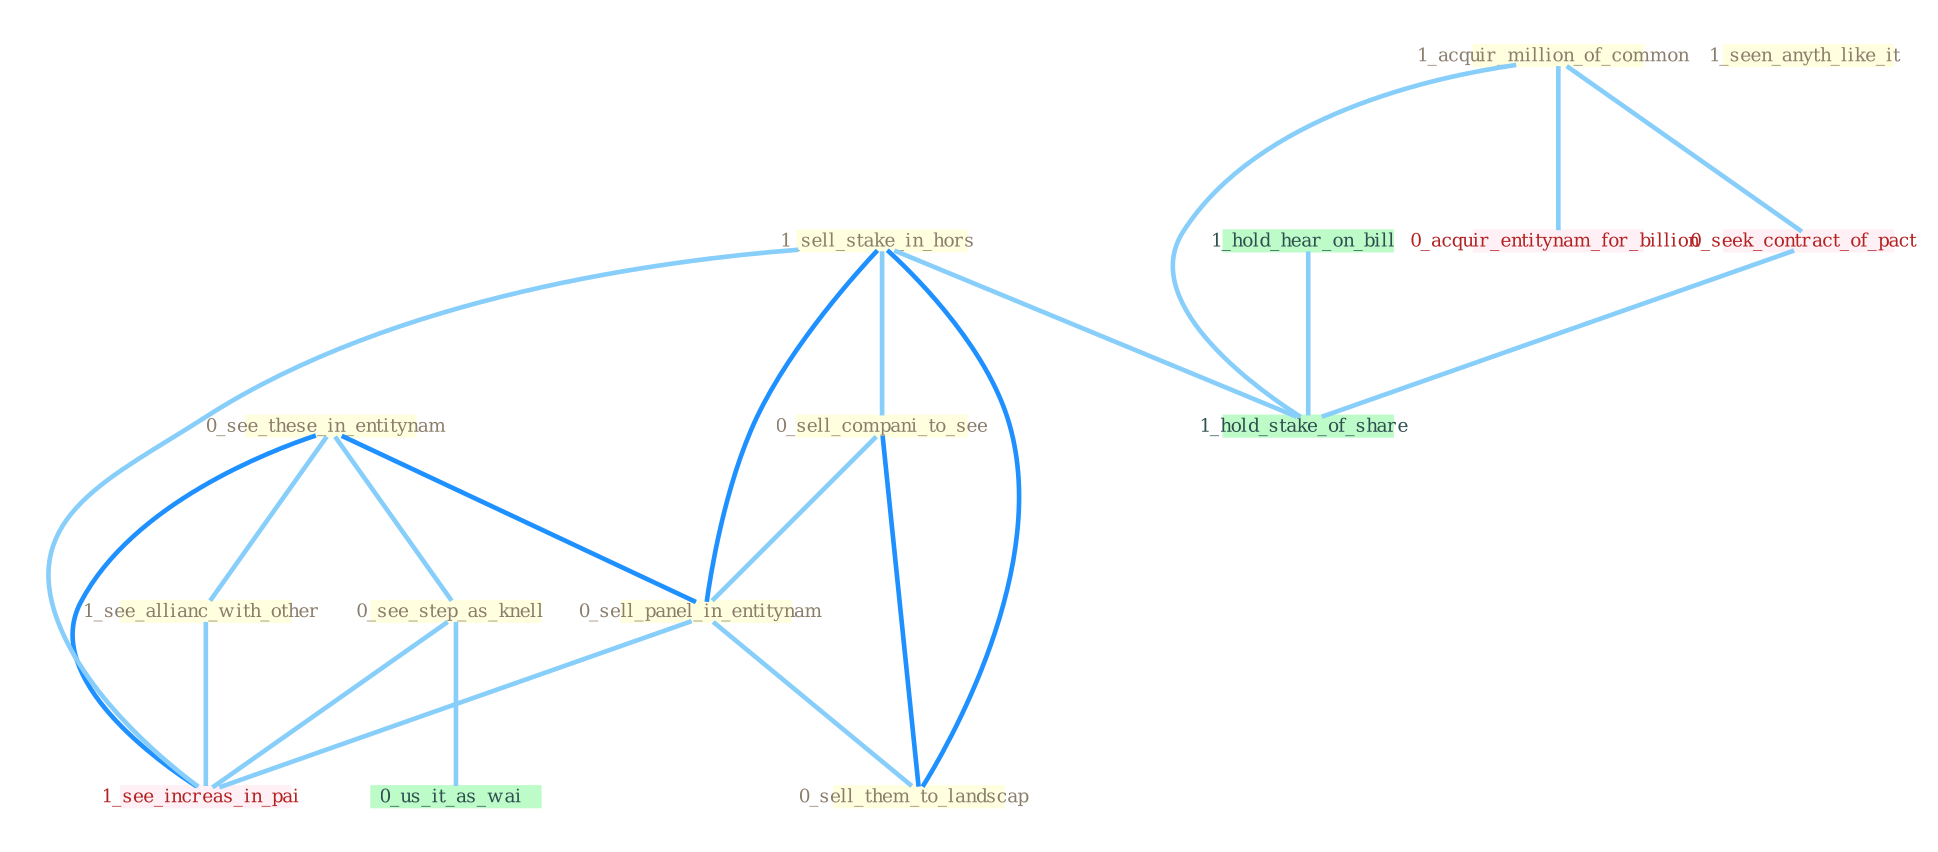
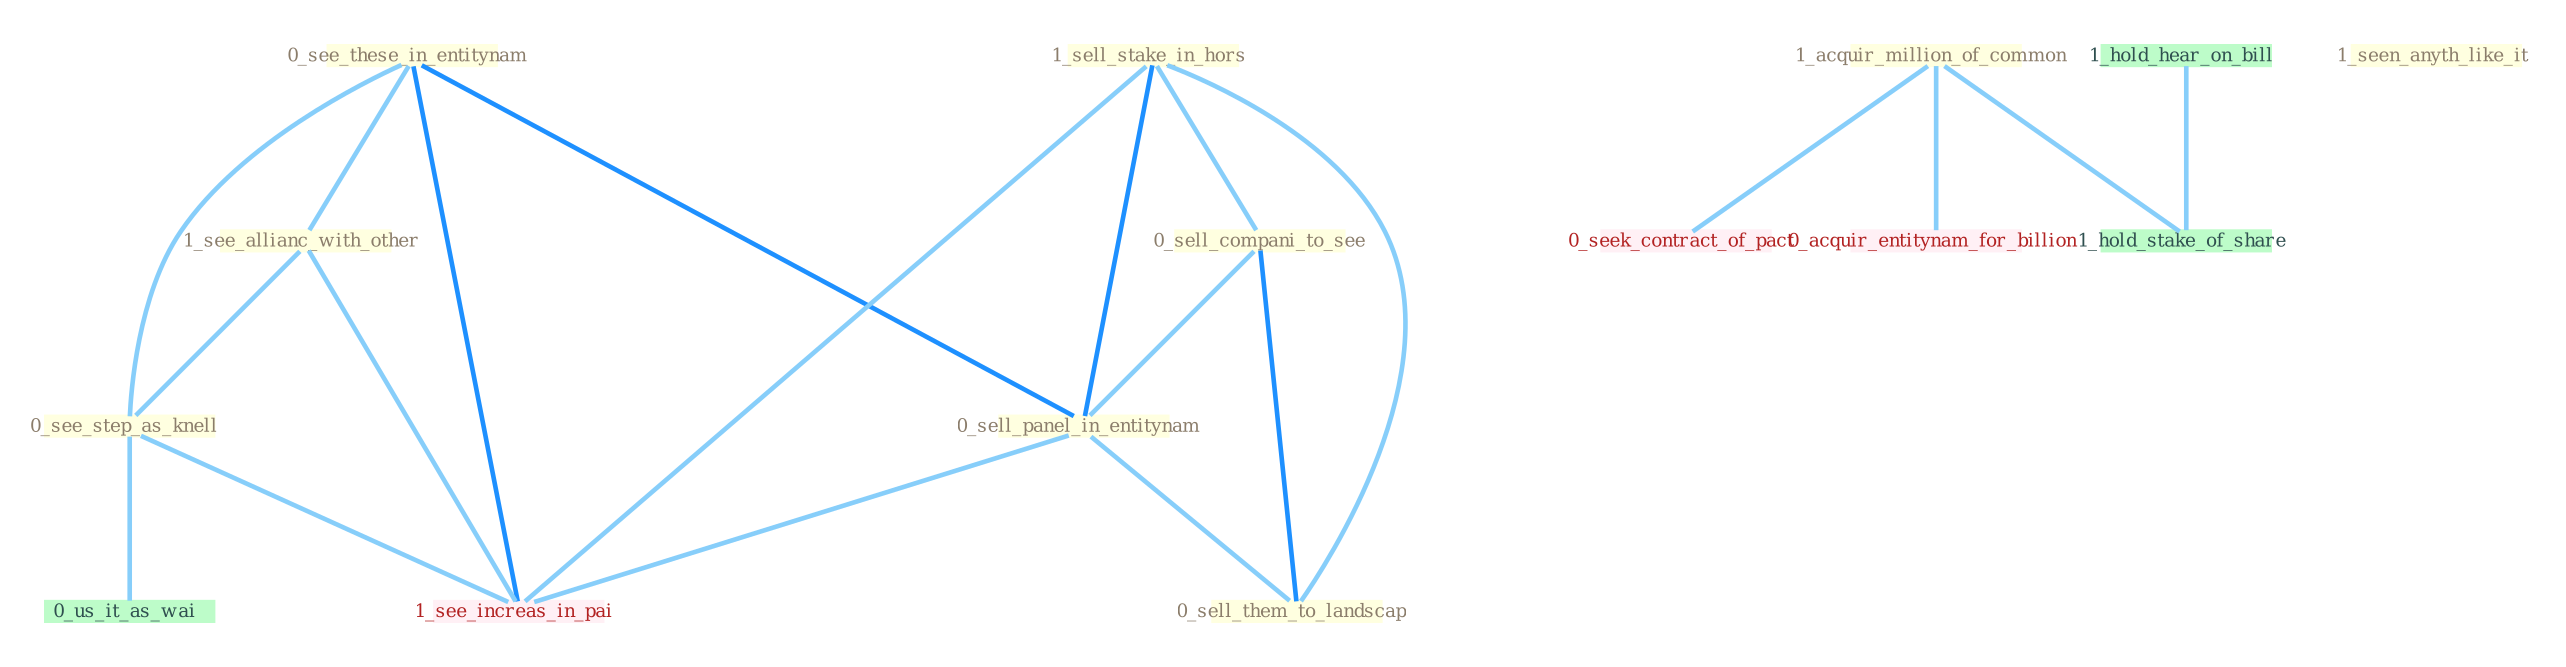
none -> (218, 333)
(1096, 334) -> none
(1558, 334) -> none
(1018, 507) -> (1402, 287)
